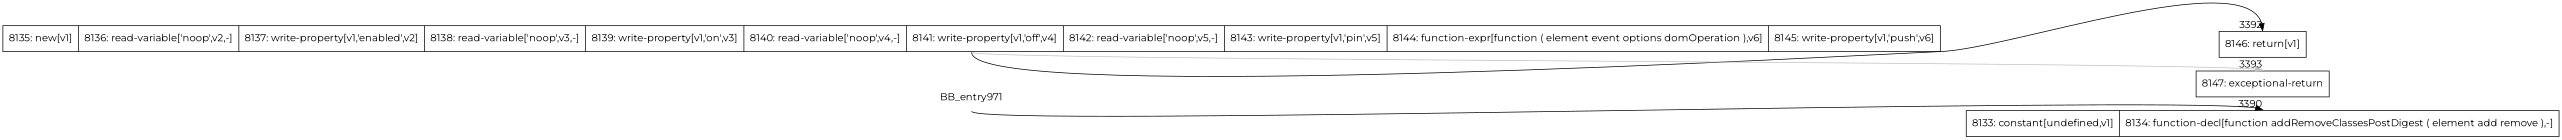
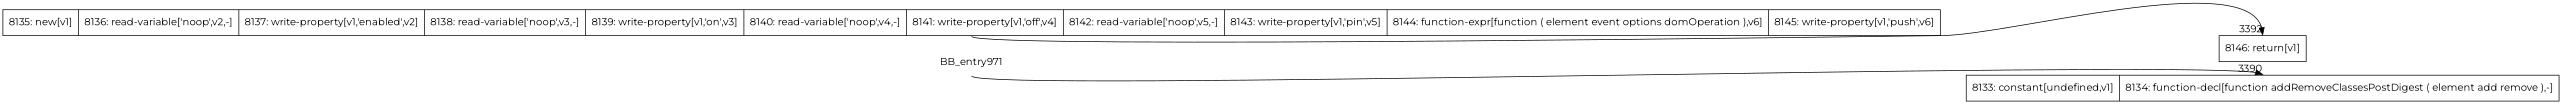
(2263, 84) -> none
